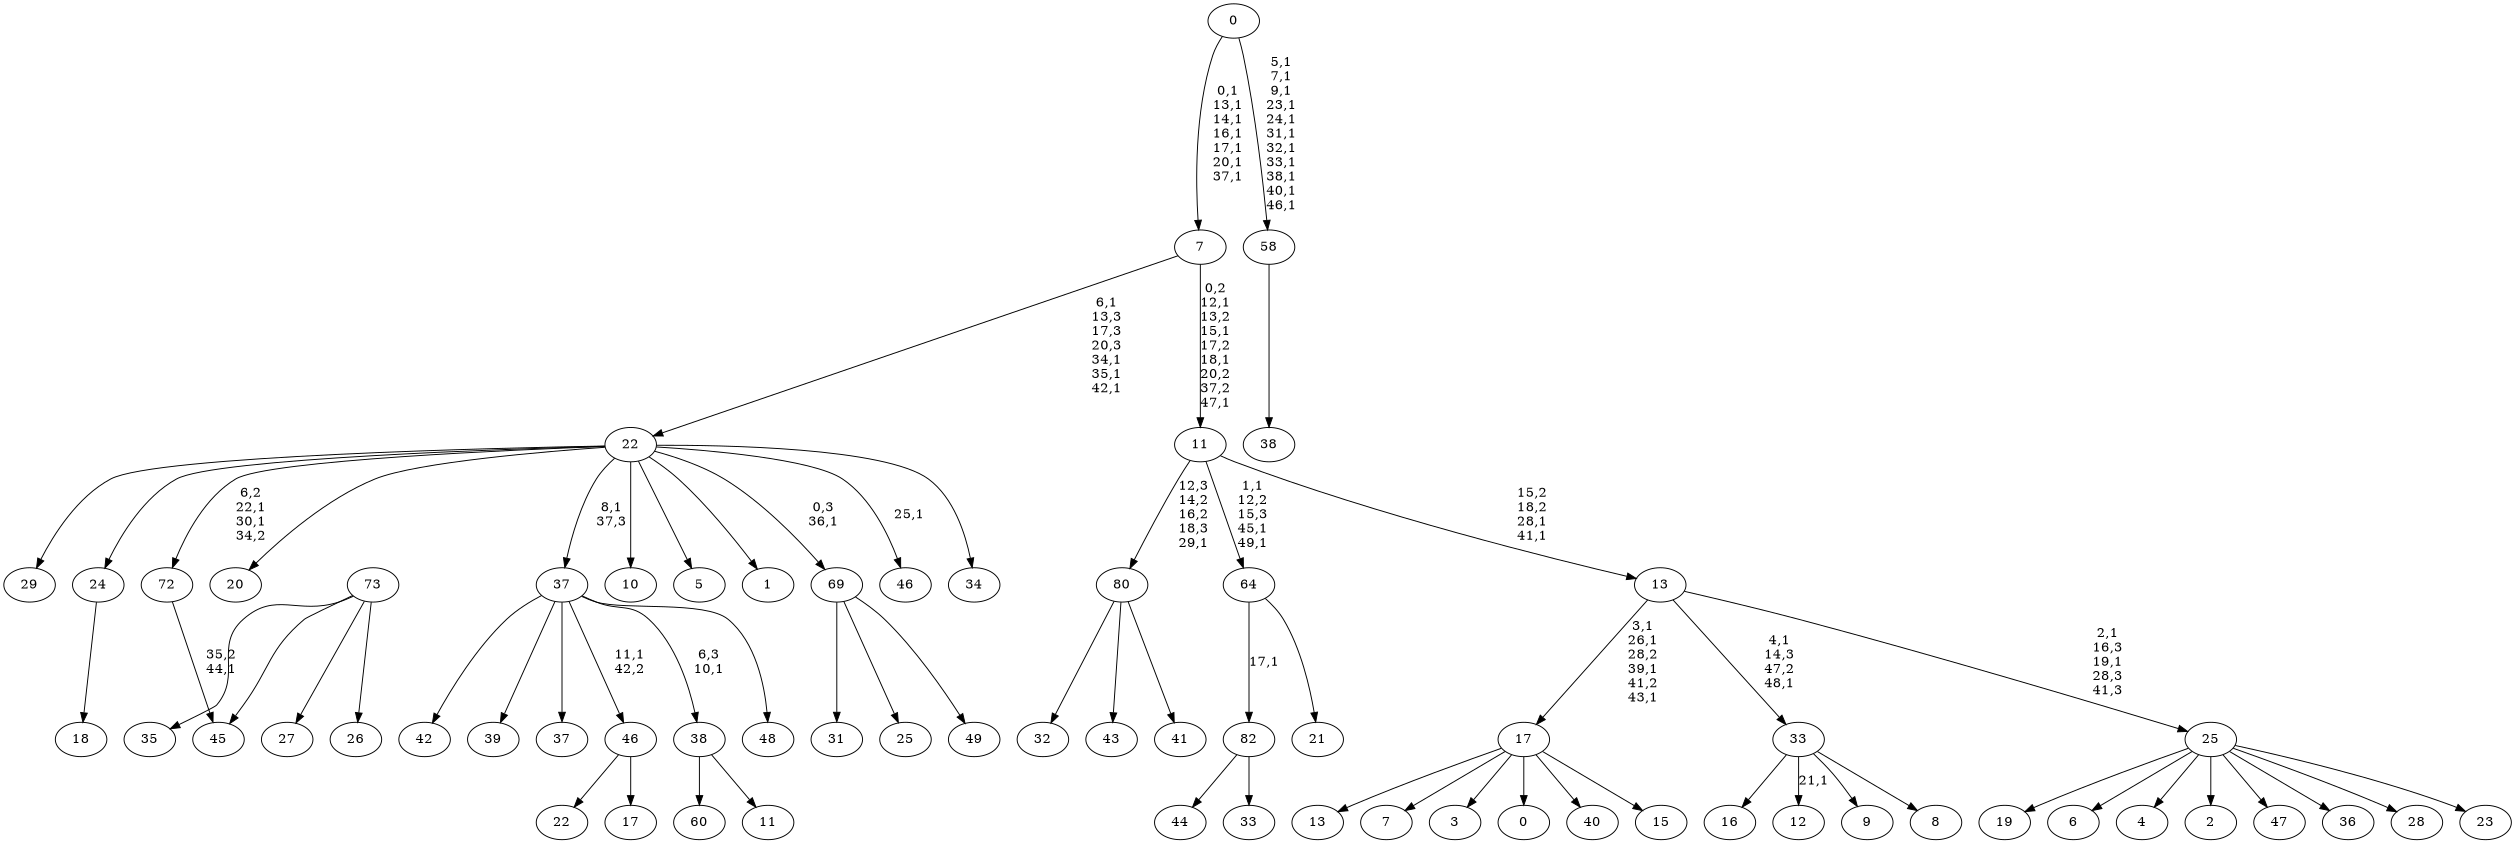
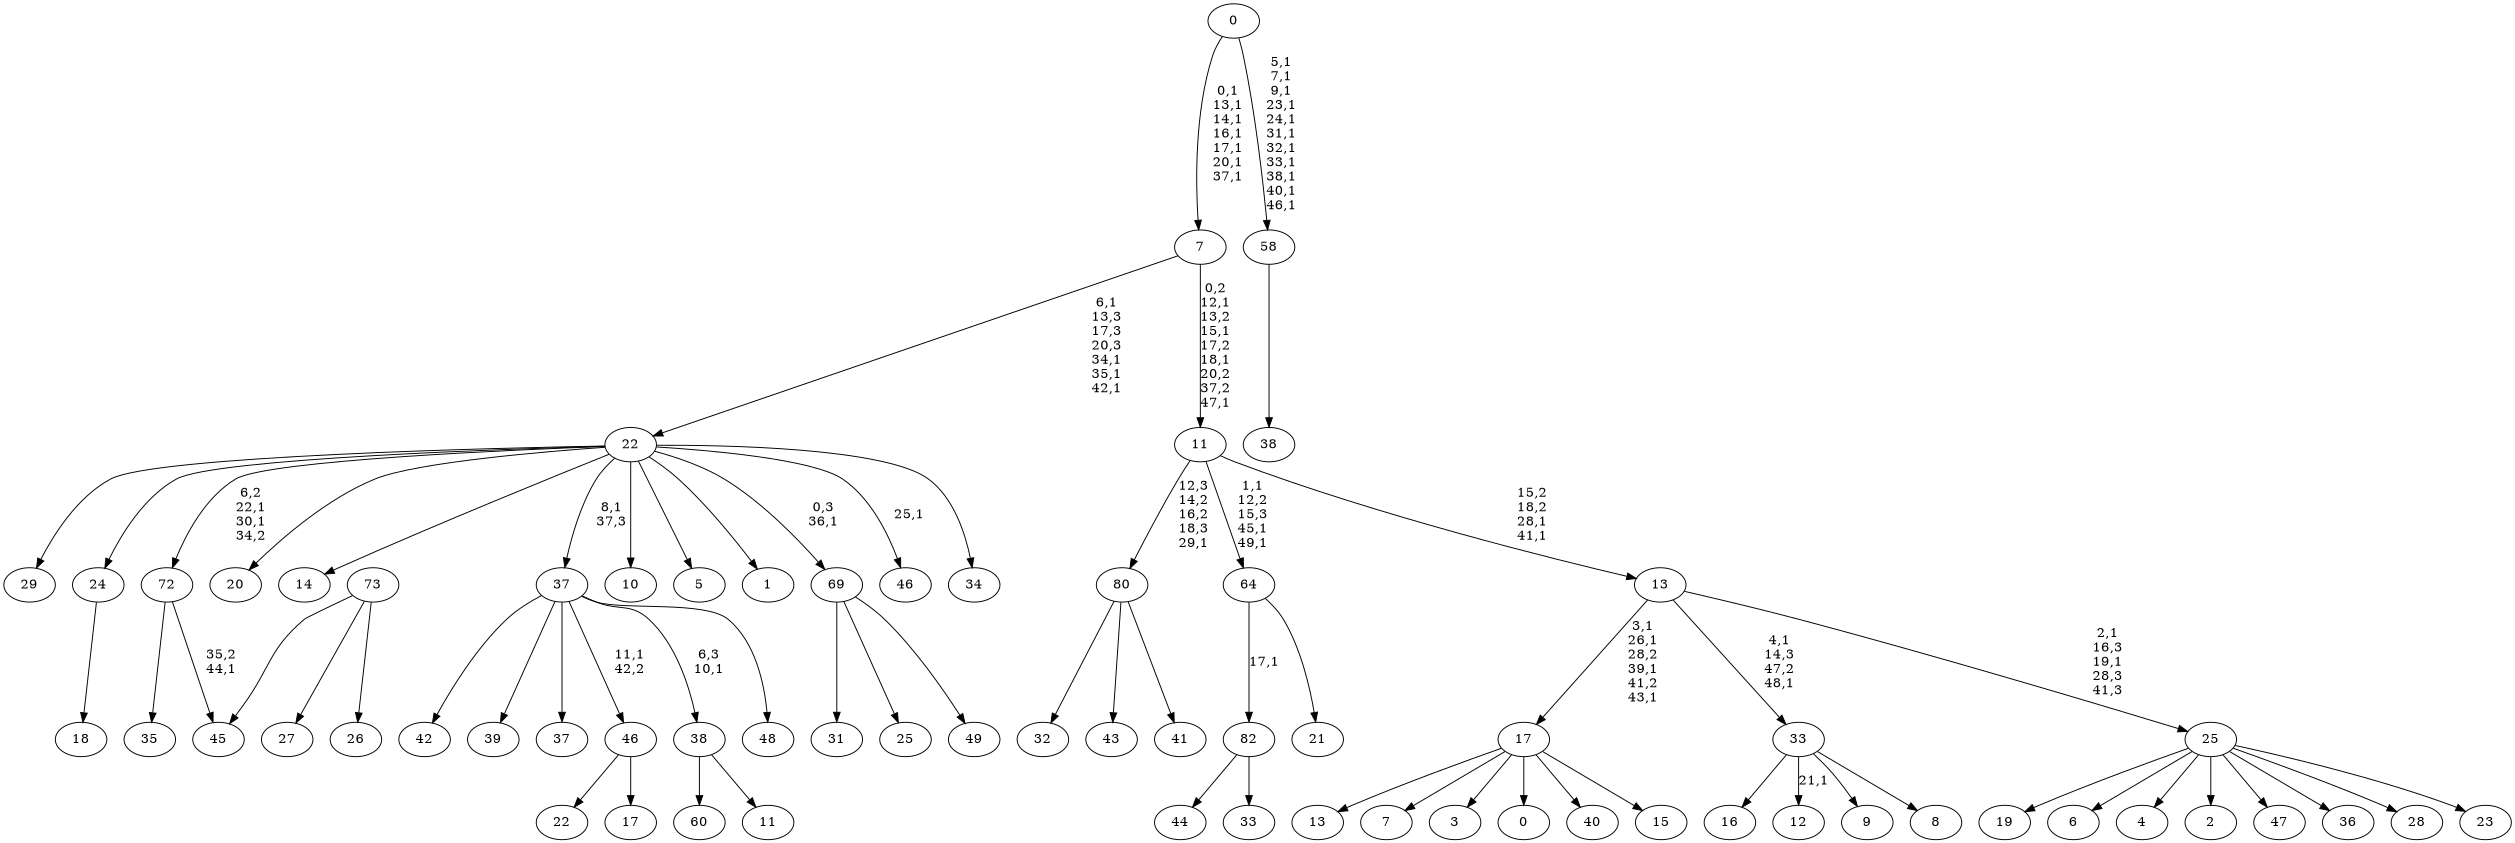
none -> (304, 585)
(237, 627) -> (159, 657)
